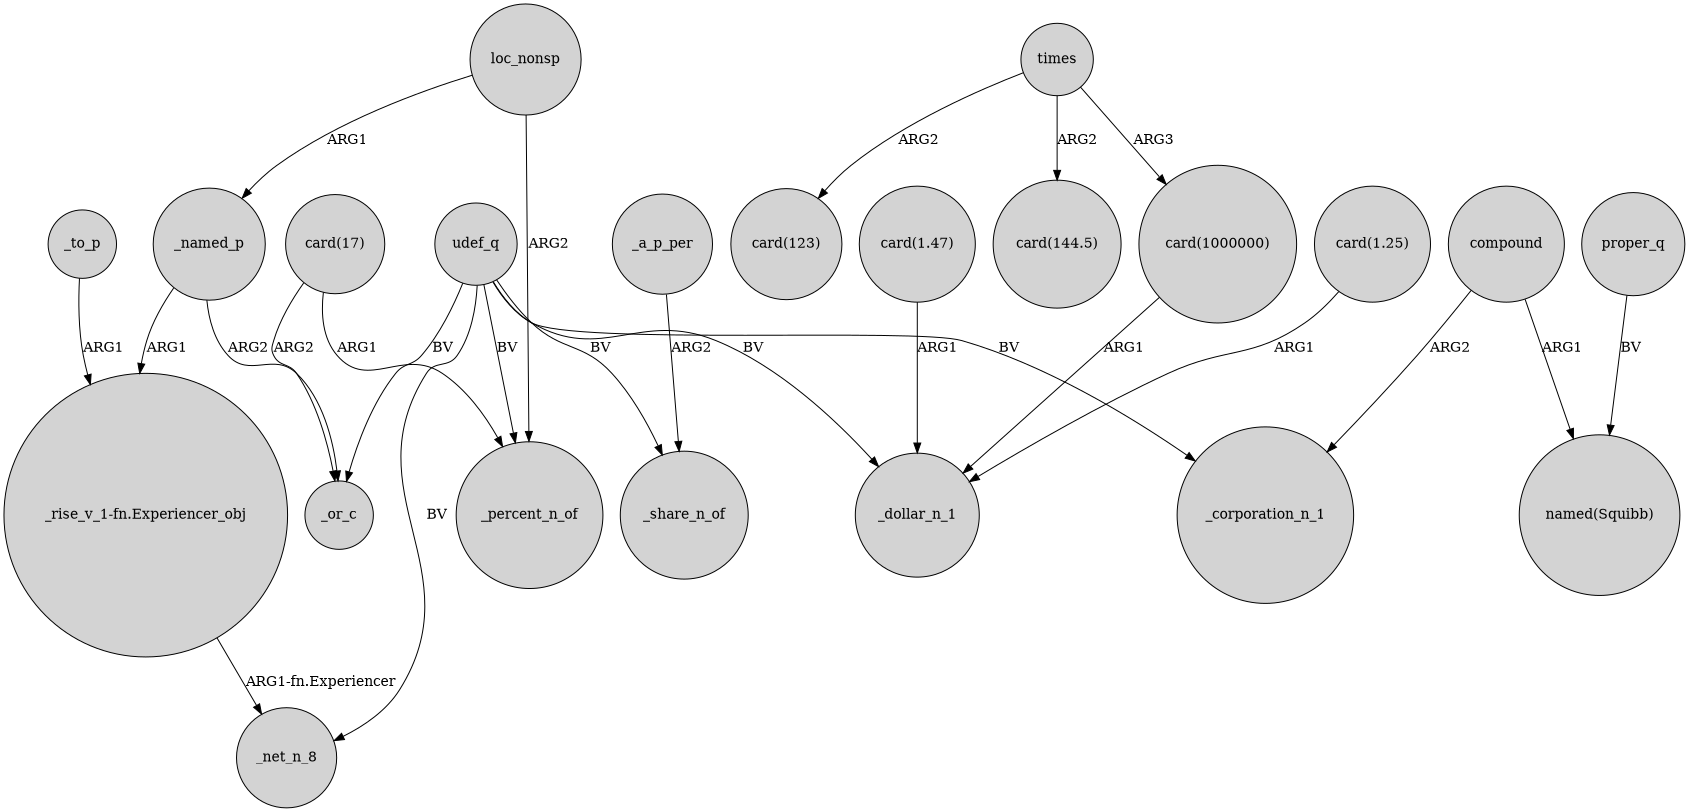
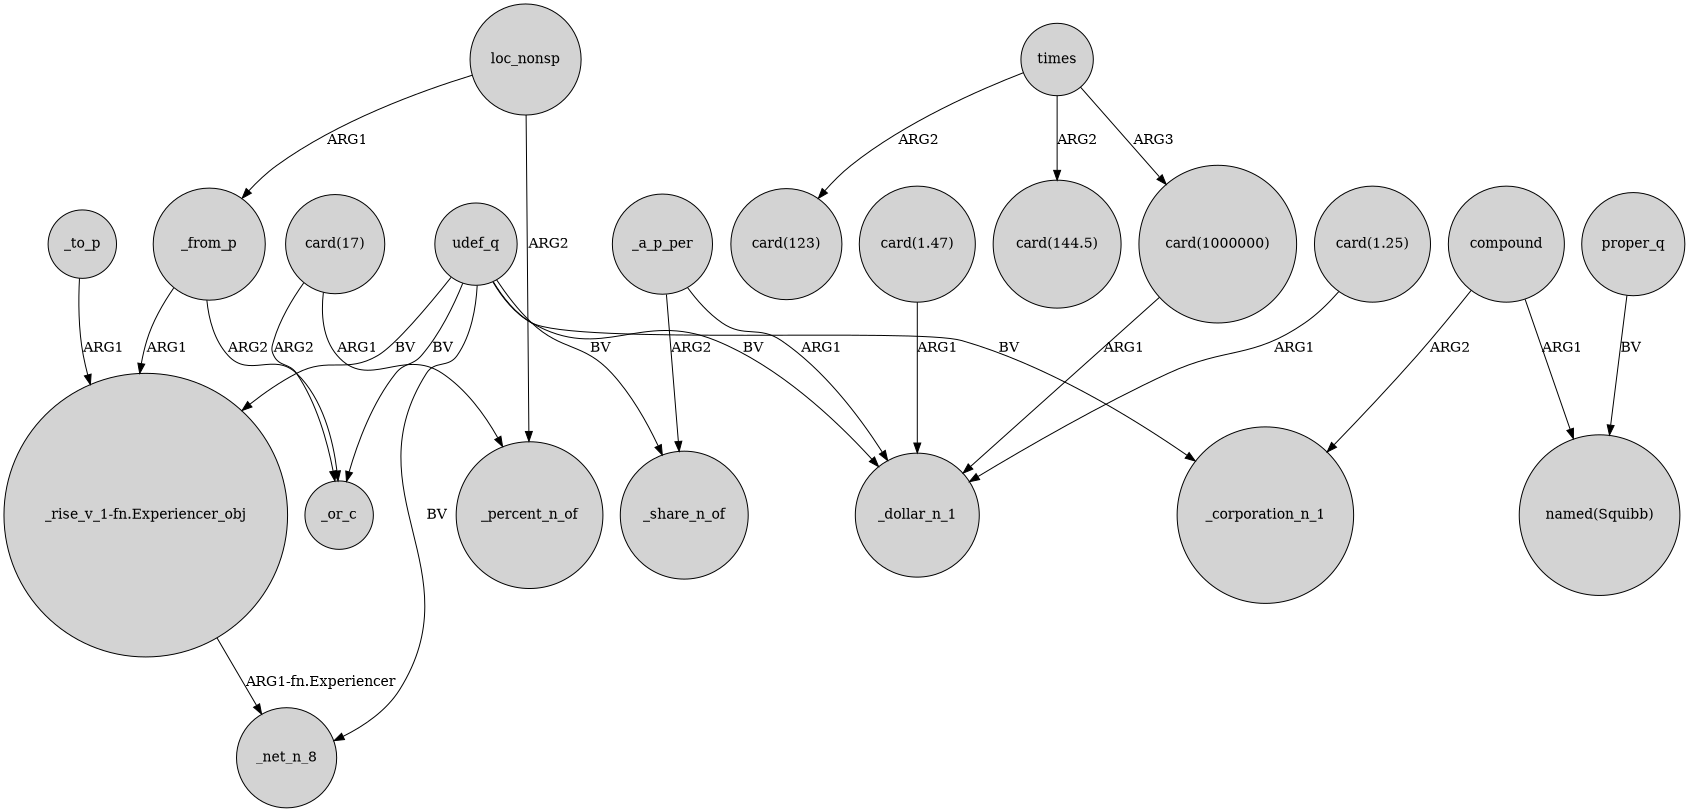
(209, 244) -> (209, 244)
none -> (797, 352)
(499, 359) -> (363, 362)
